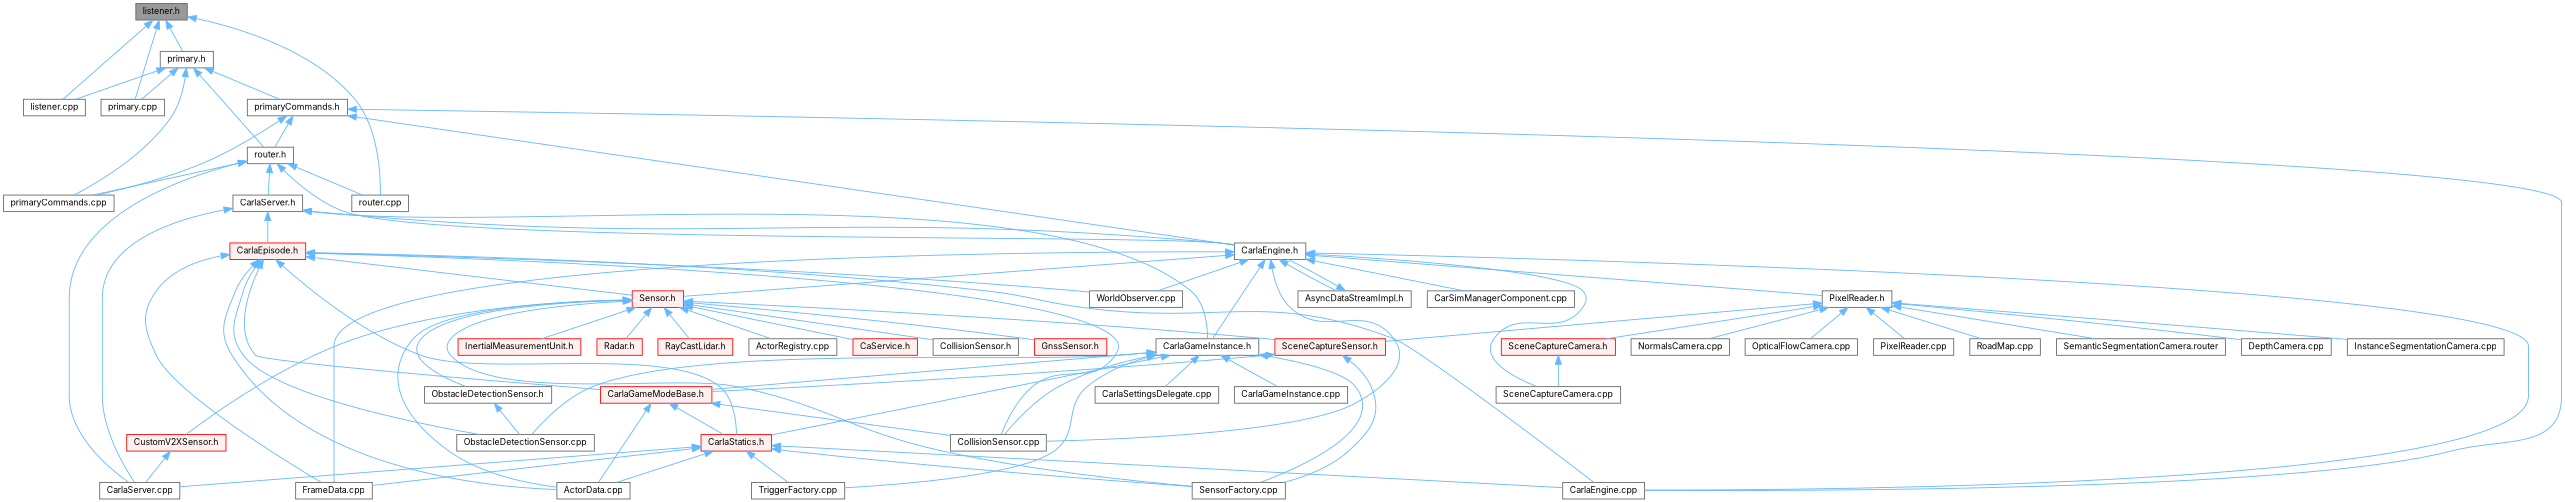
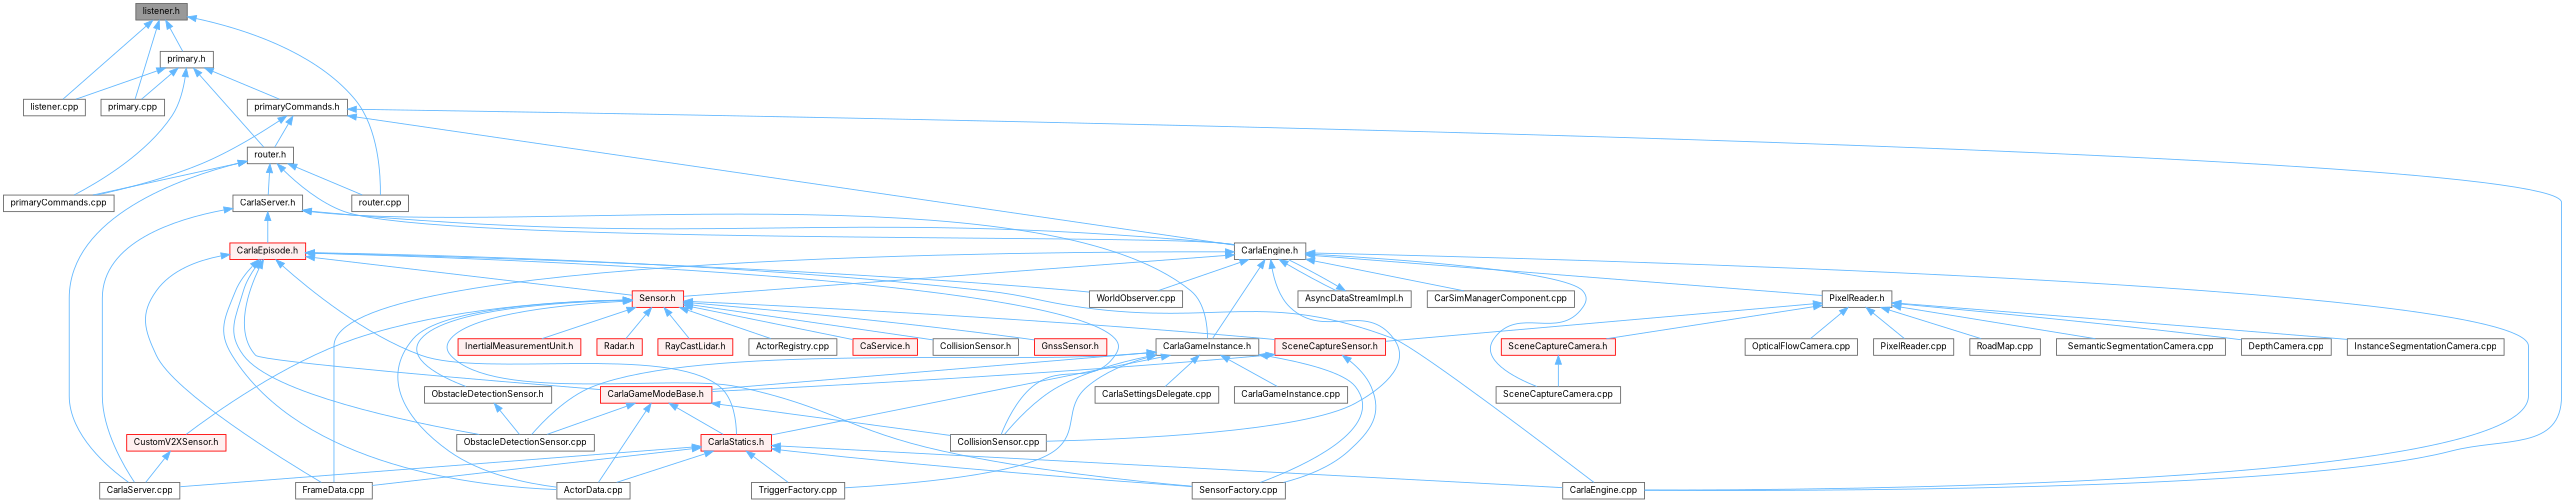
(1680, 347) -> none
(2141, 347) -> (2141, 347)
none -> (587, 420)
